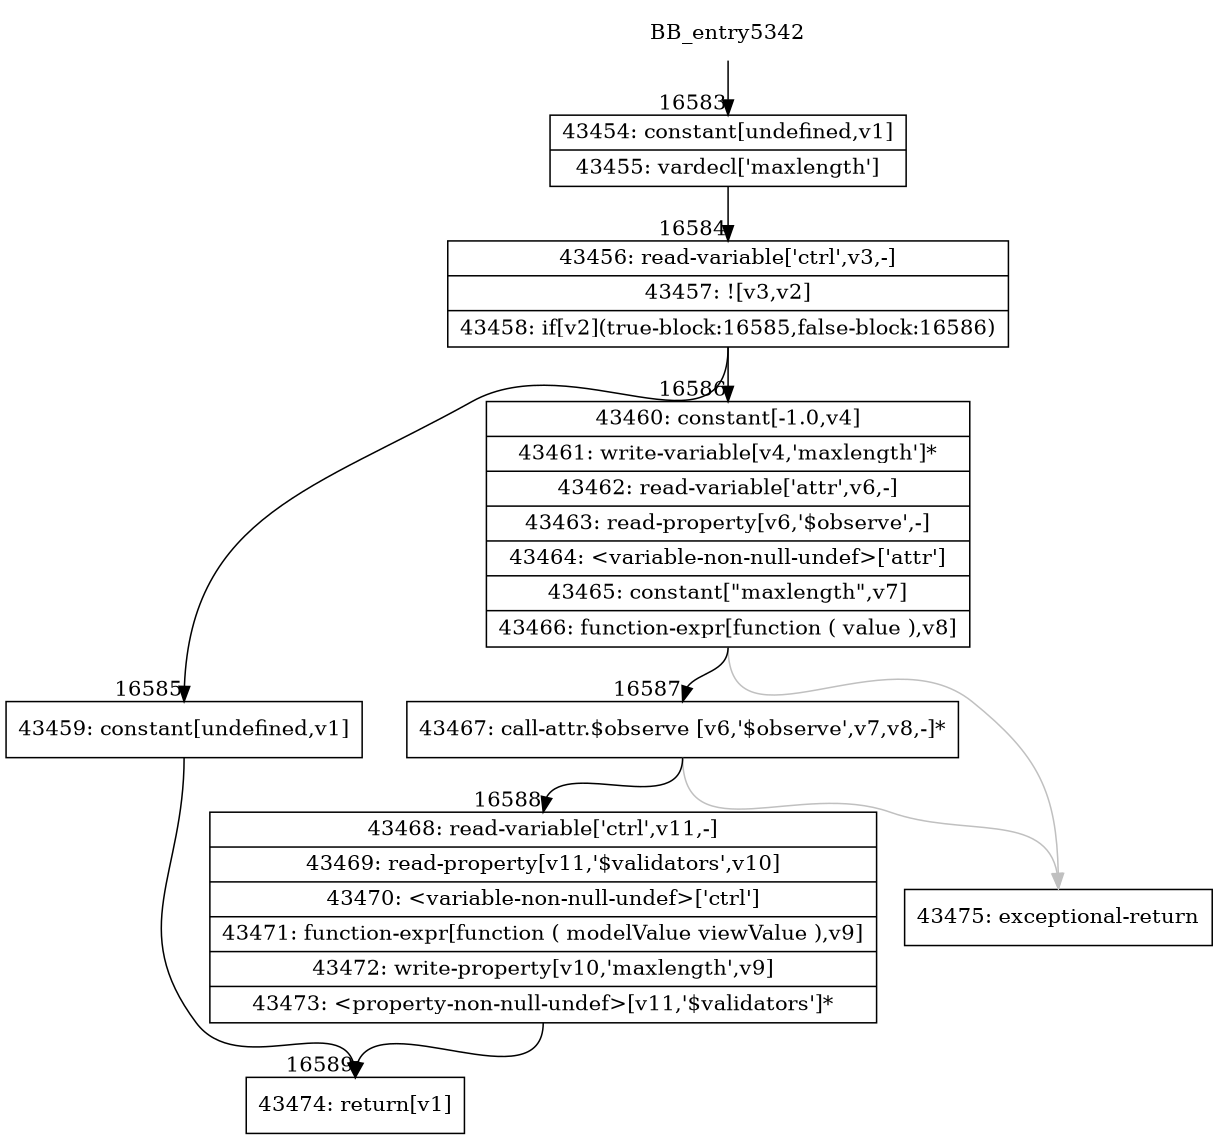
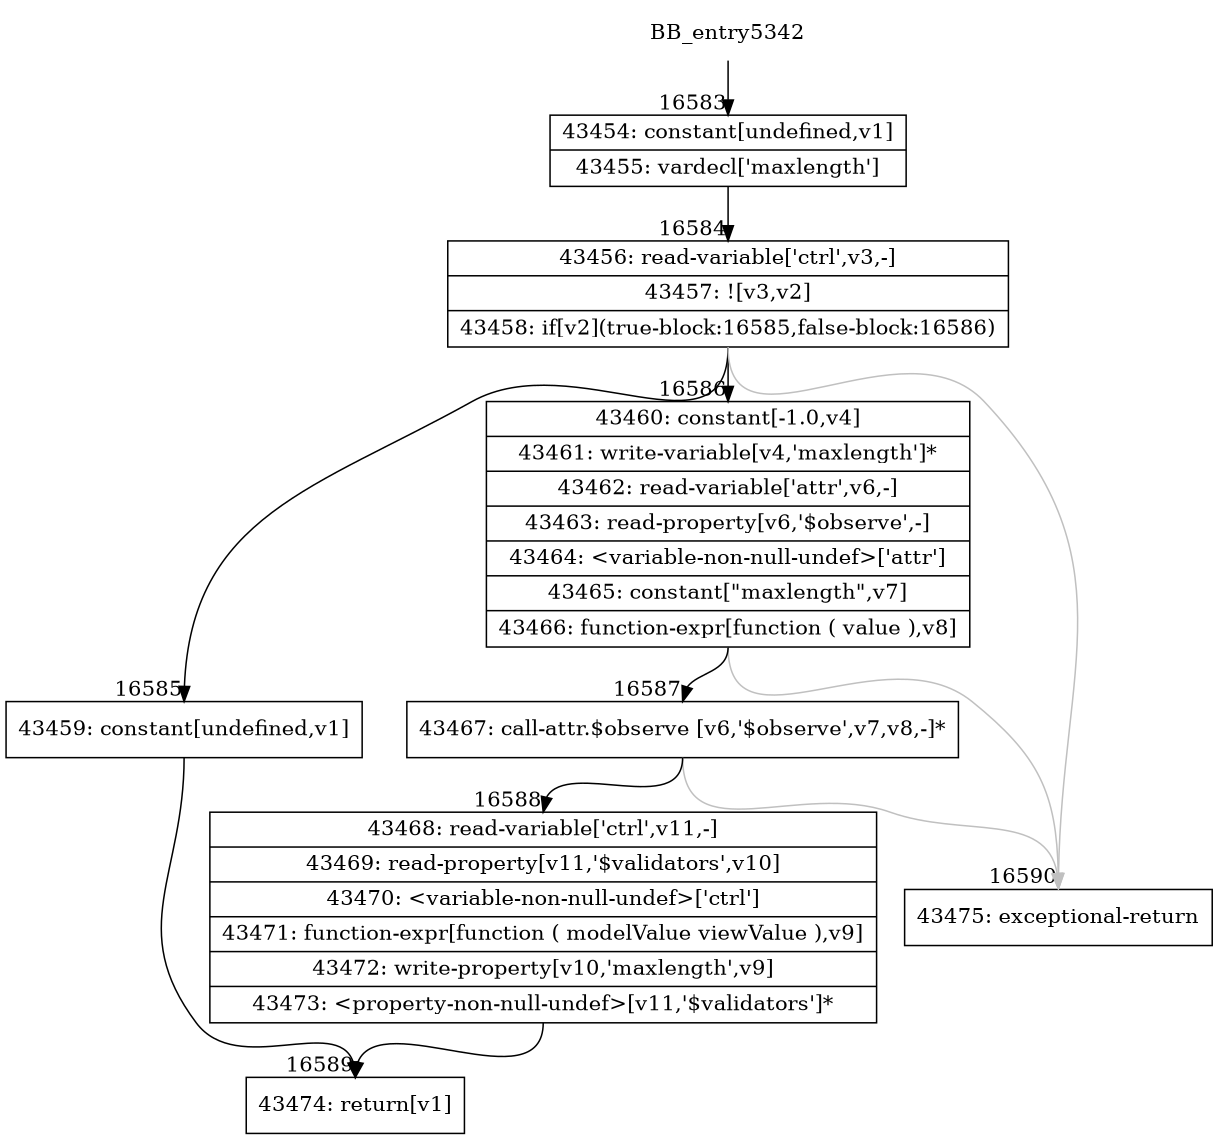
none -> (1044, 484)
